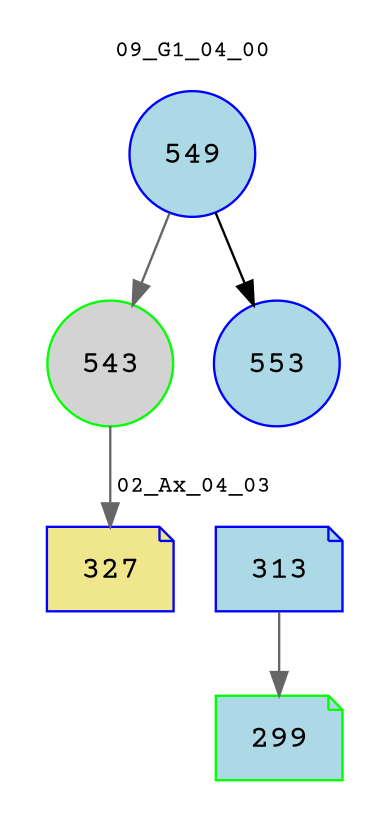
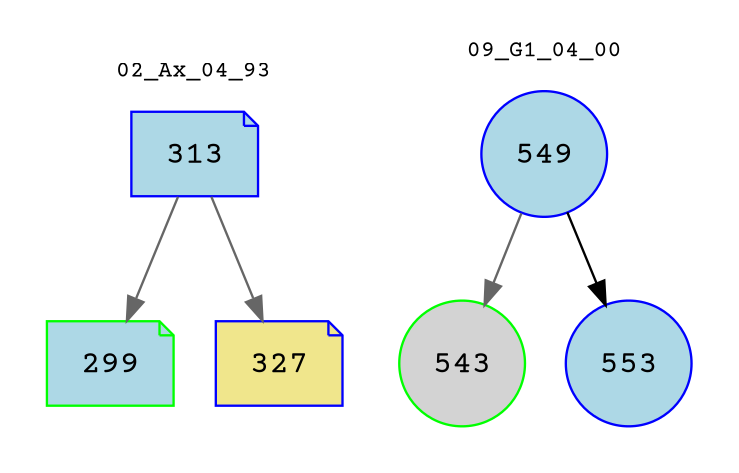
(110, 478) -> (232, 247)
(195, 486) -> (195, 71)
